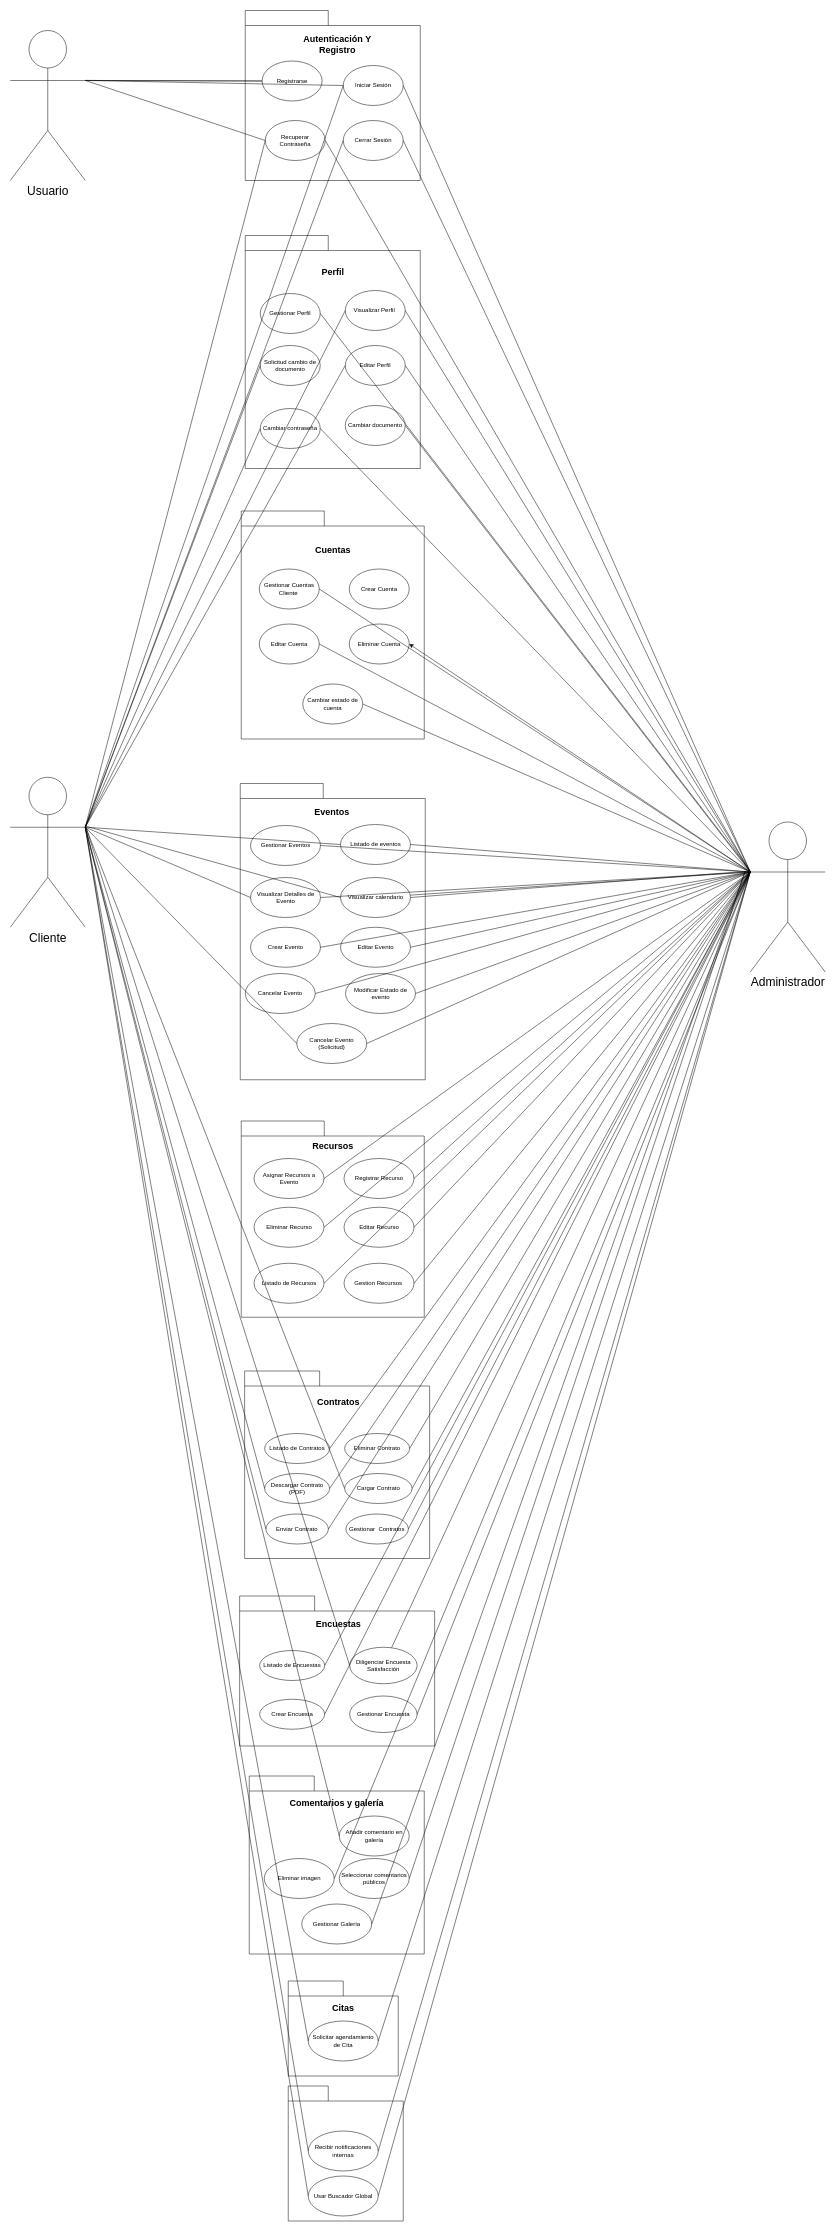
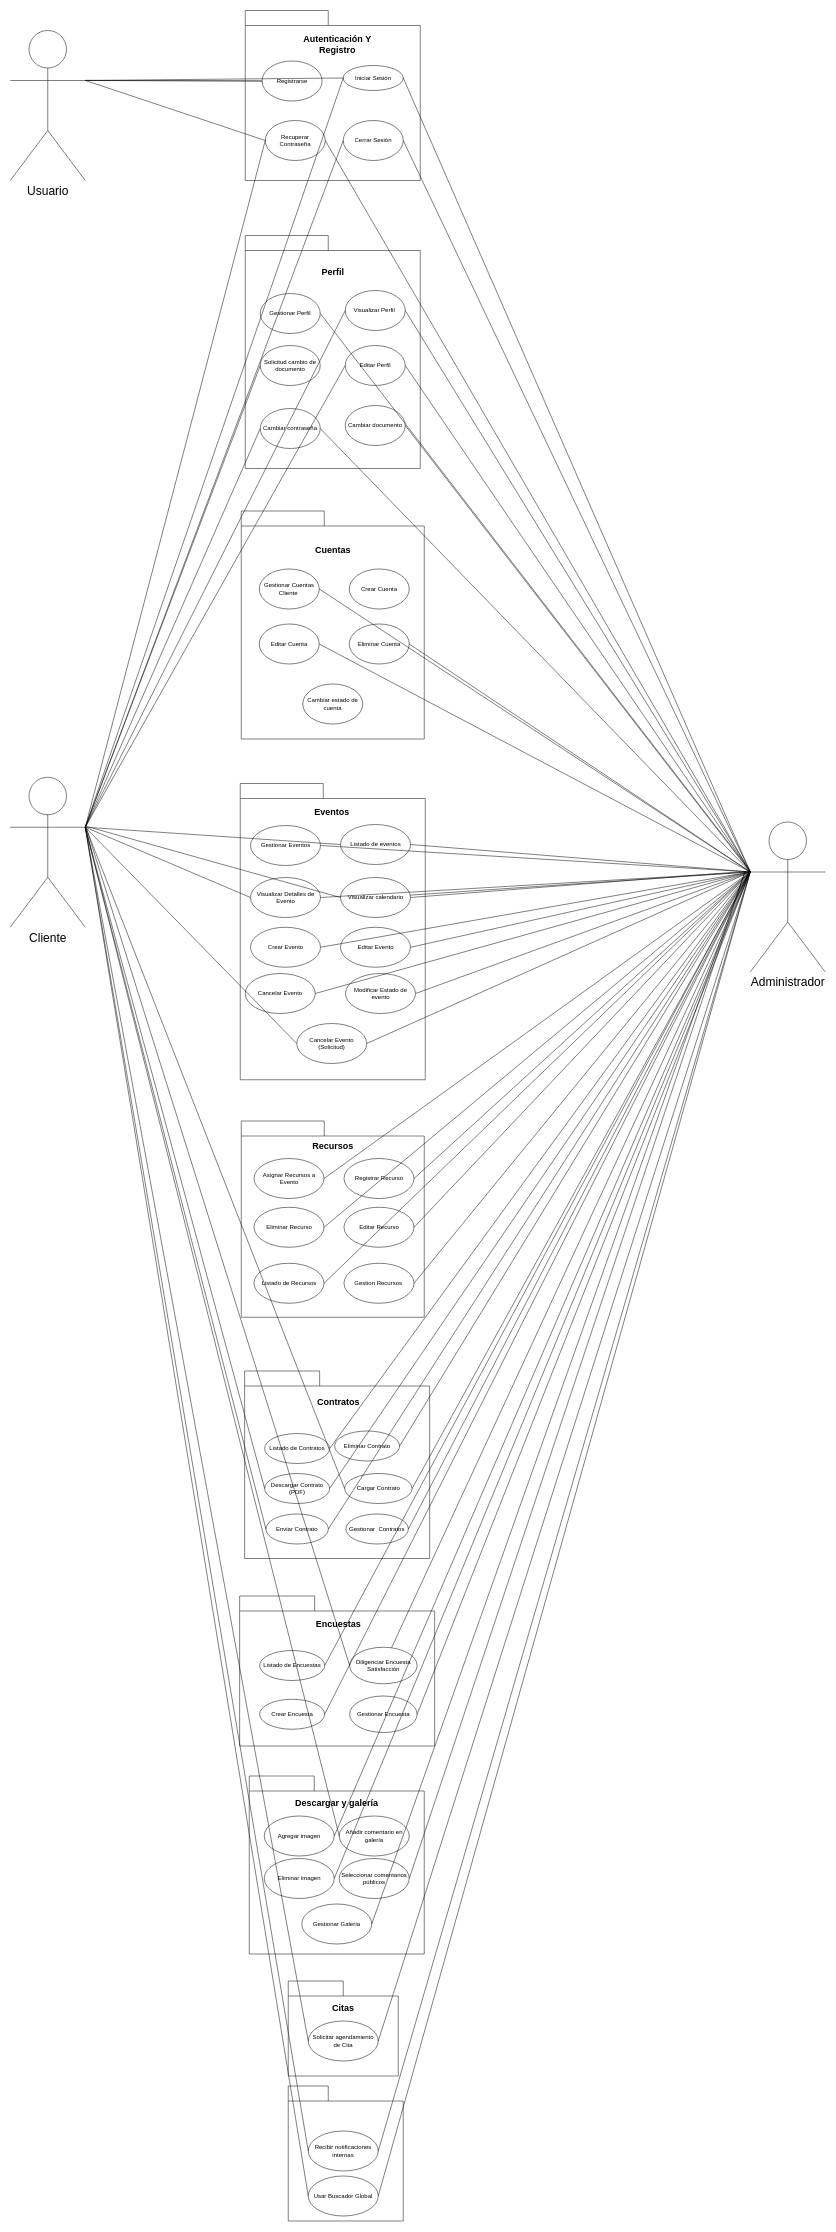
(373, 85) -> (373, 78)
(414, 647) -> (412, 645)
(553, 786) -> none
none -> (677, 1042)
(377, 1448) -> (367, 1446)
(337, 1803) -> (337, 1803)
none -> (299, 1836)
